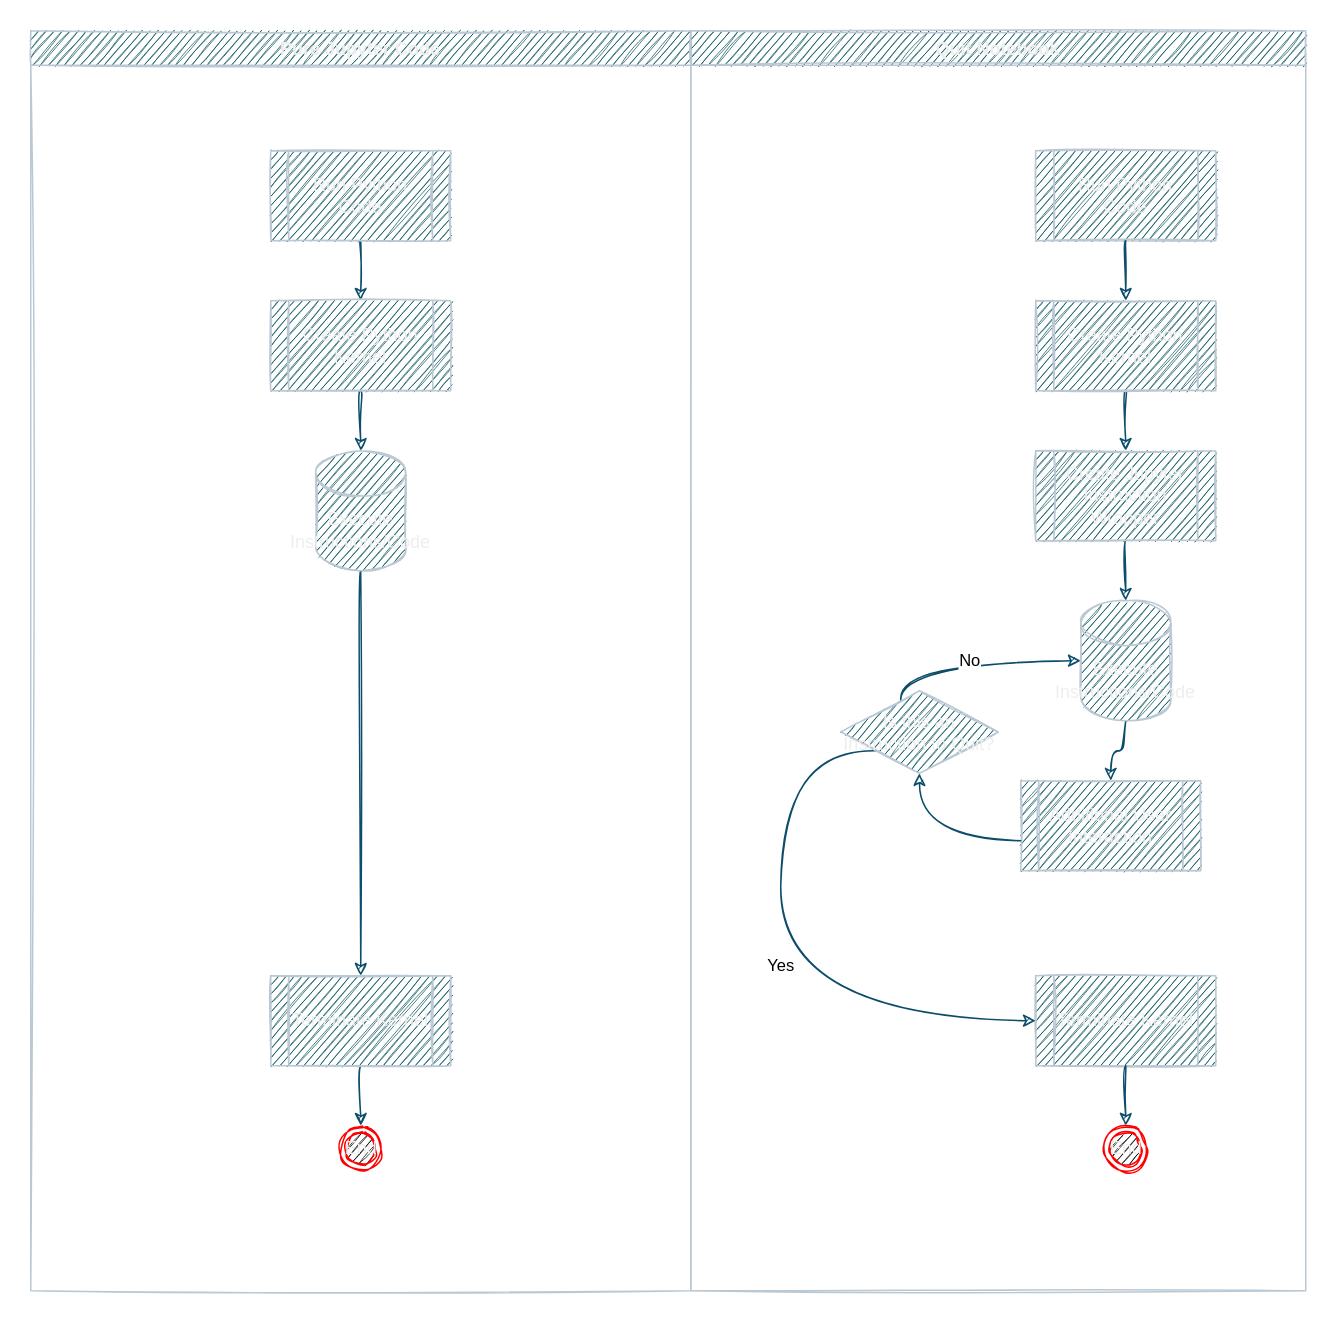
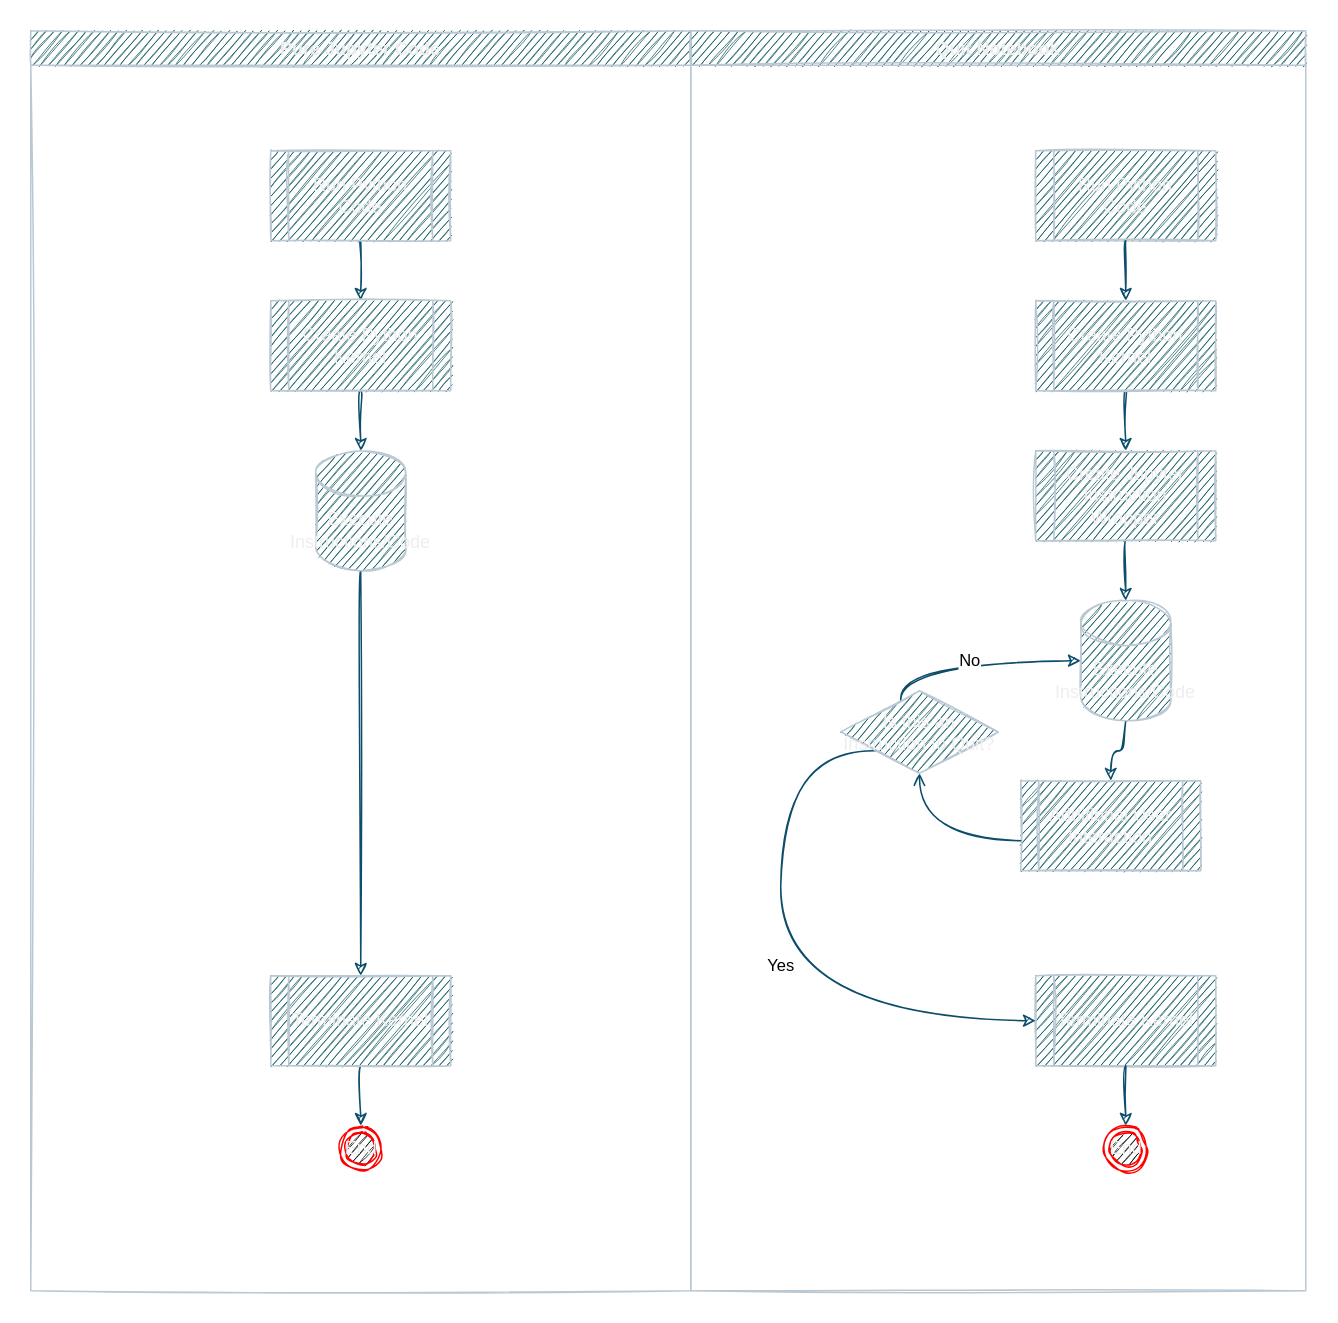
(934, 818) -> (934, 816)
